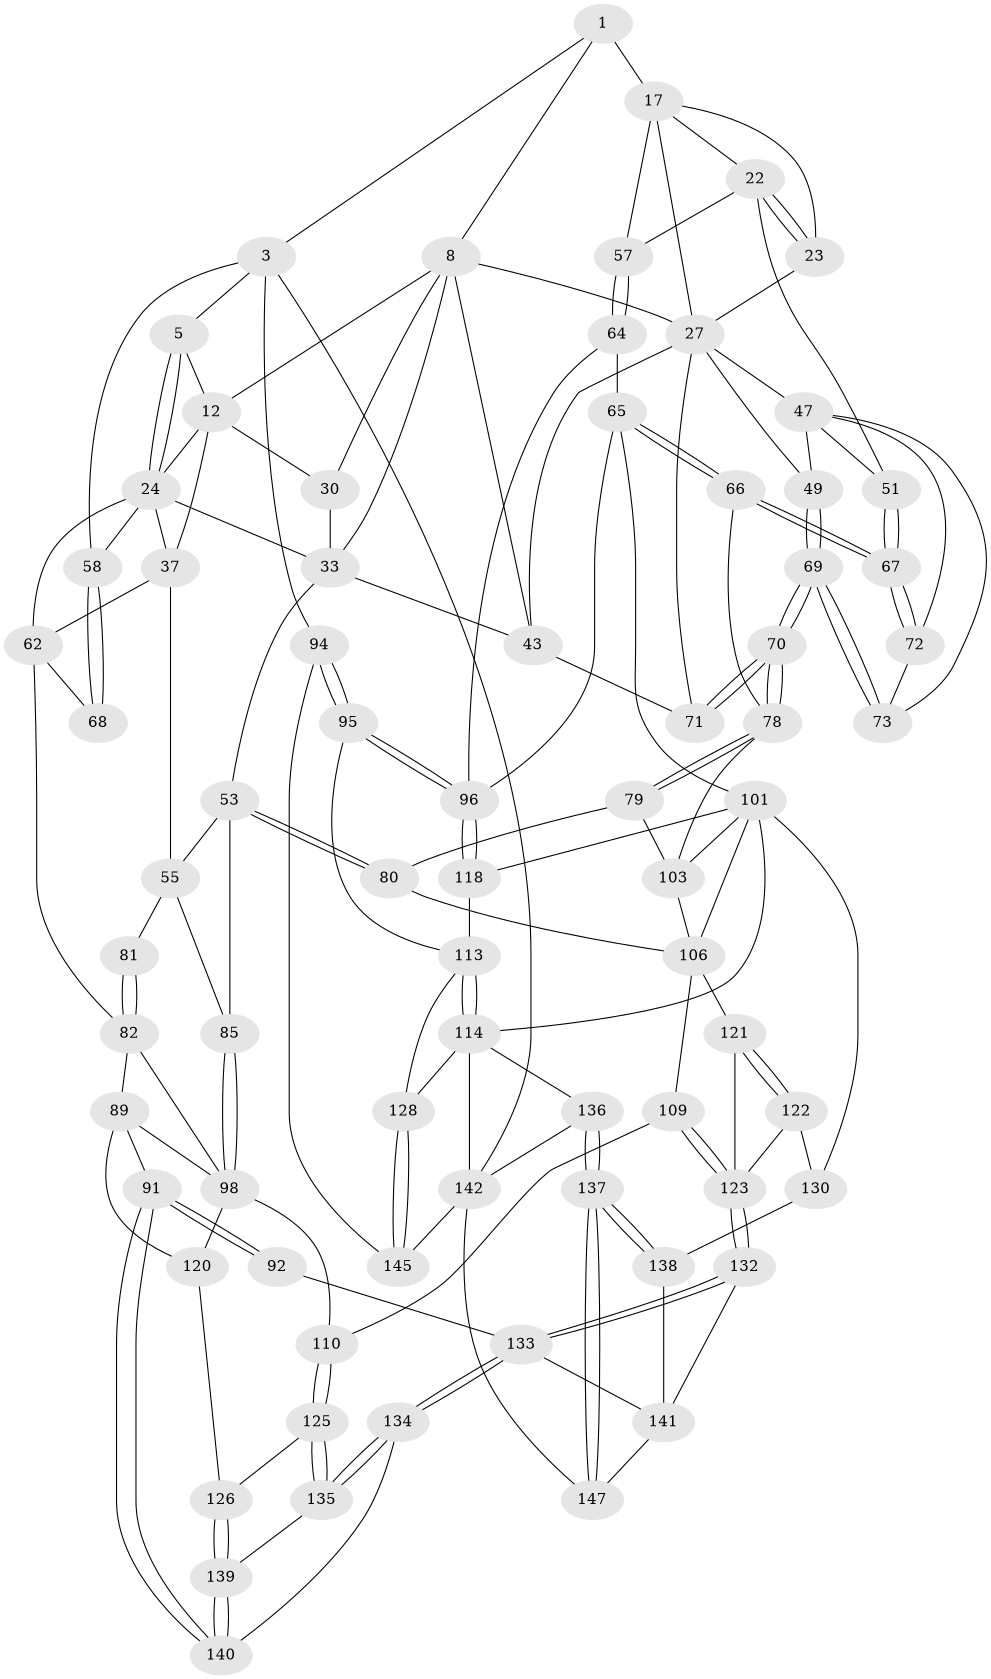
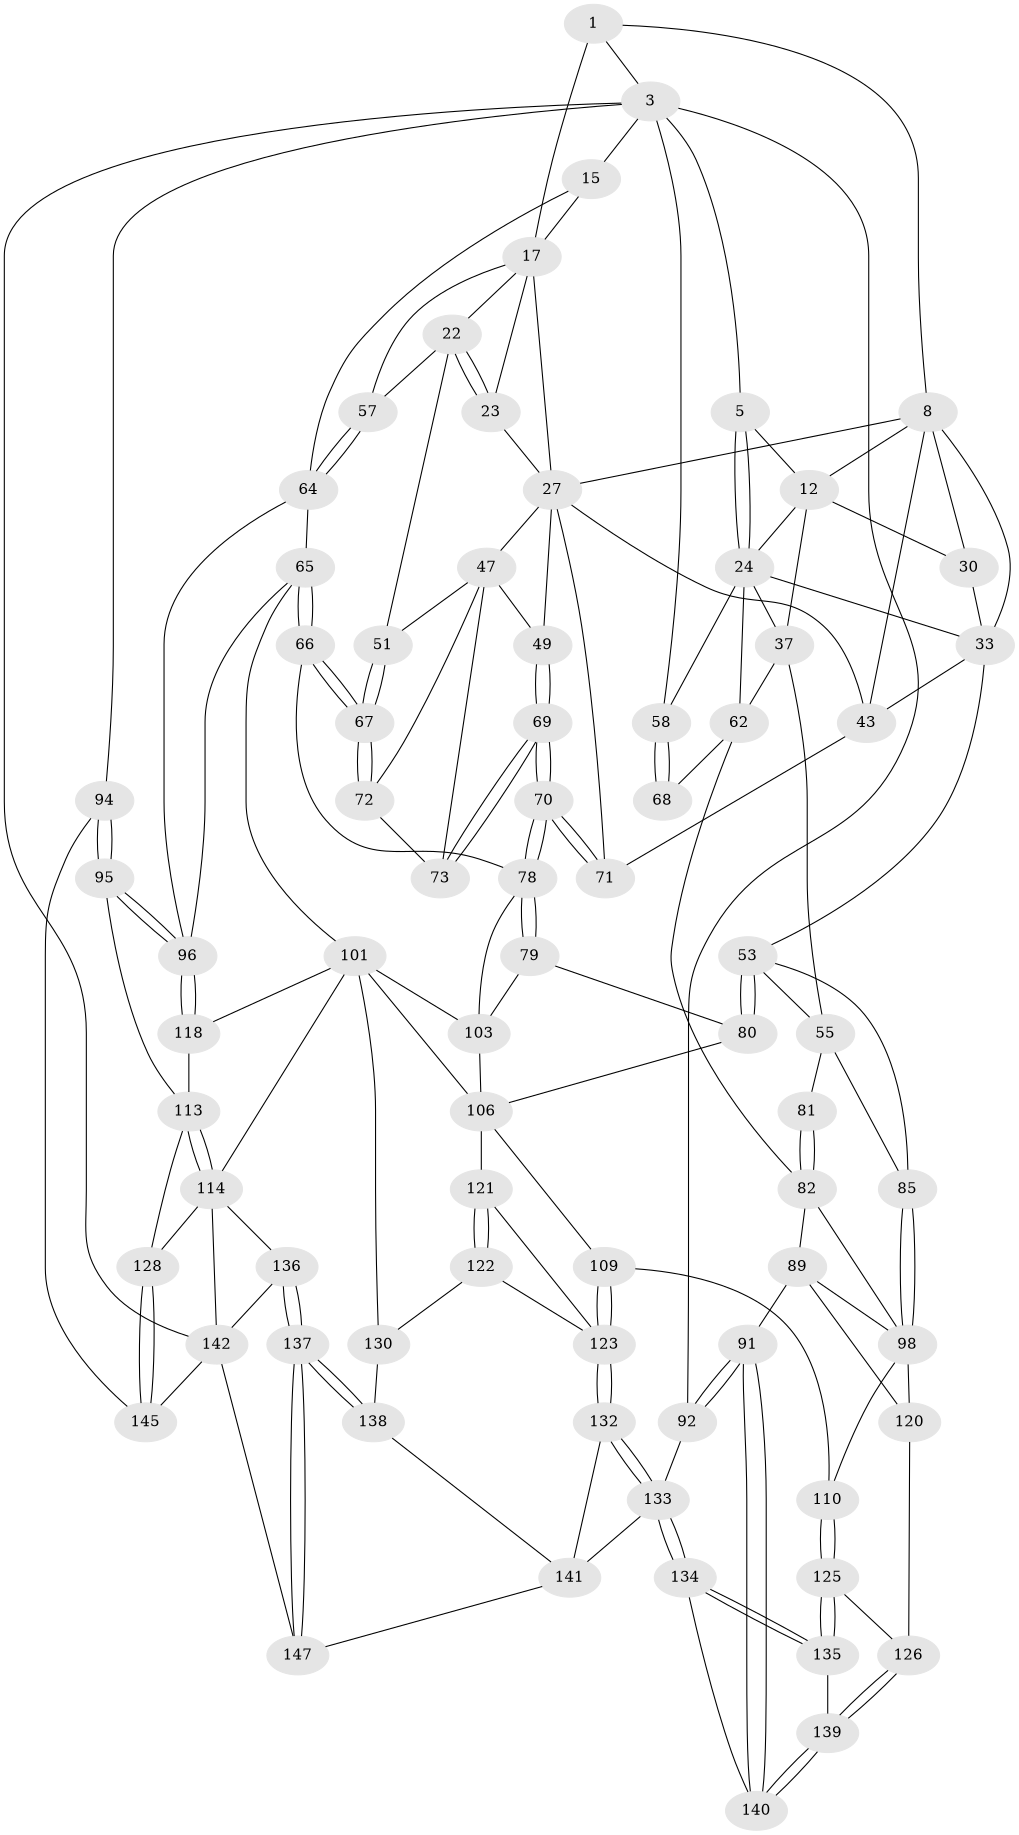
none -> (591, 179)
none -> (906, 741)
